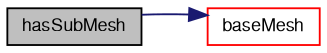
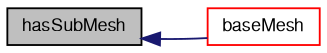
(165, 14) -> (184, 39)
